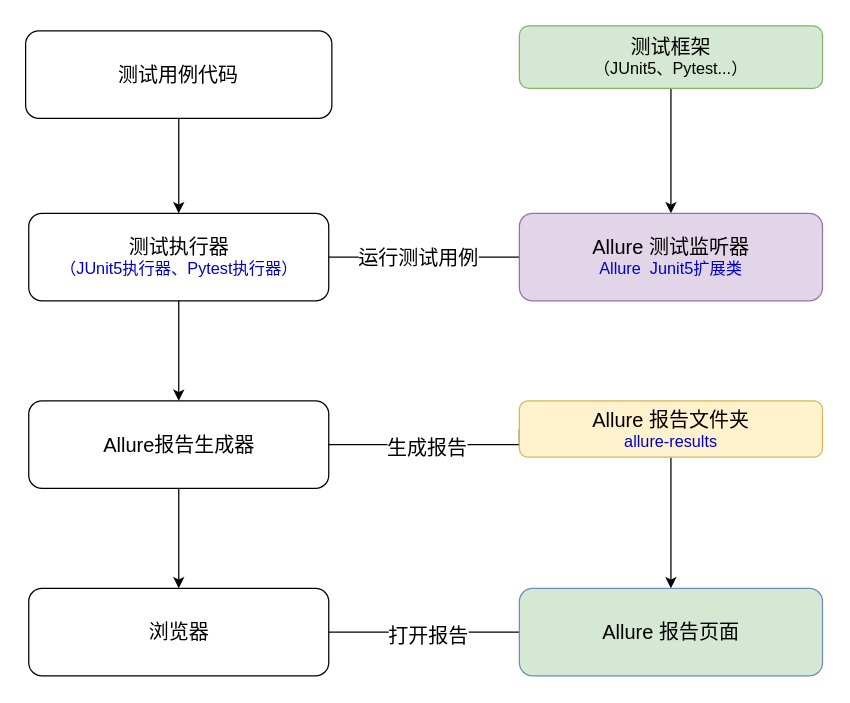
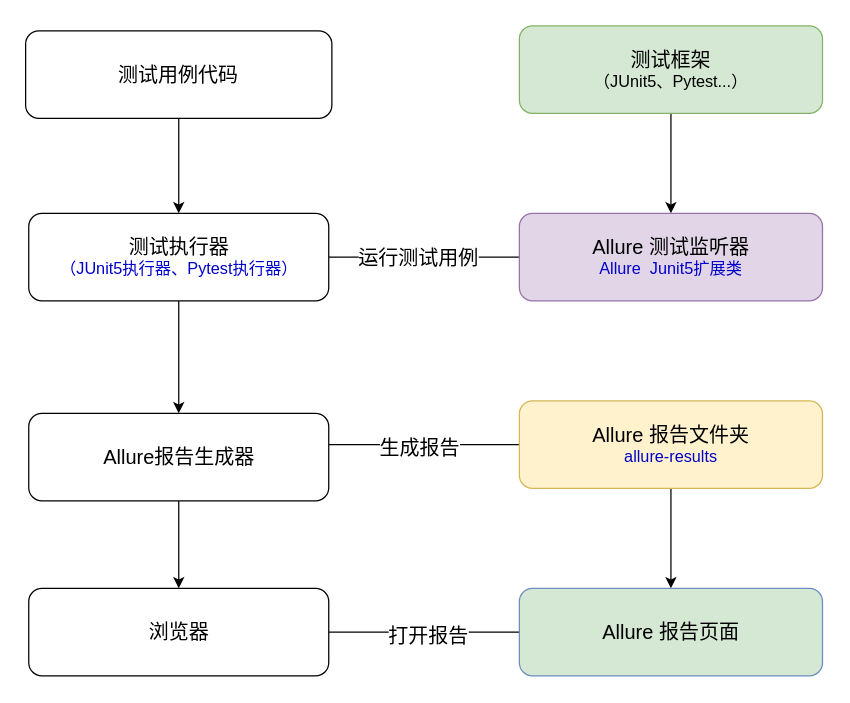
(671, 57) -> (671, 69)
(671, 429) -> (671, 444)
(179, 444) -> (179, 457)
